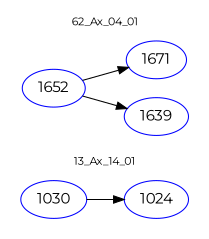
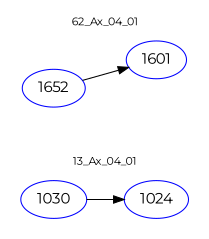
(156, 60) -> (156, 60)
(156, 117) -> none
(105, 162) -> (105, 162)
